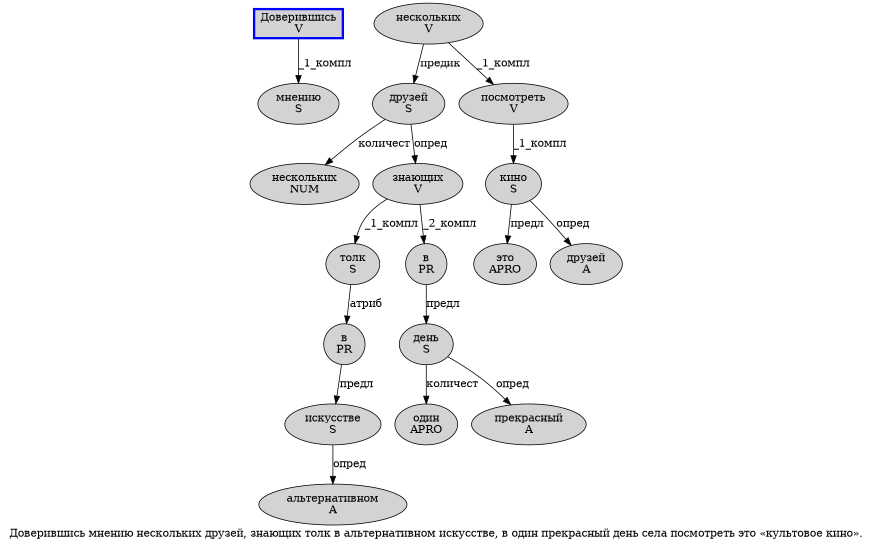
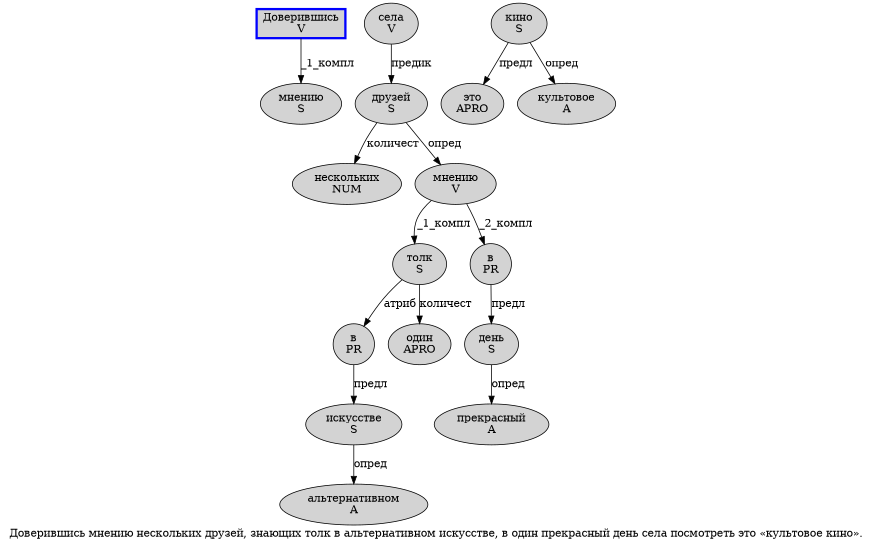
(429, 24) -> (391, 24)
(514, 104) -> none
(418, 184) -> (456, 184)
(586, 264) -> (567, 104)
(426, 380) -> (420, 300)
